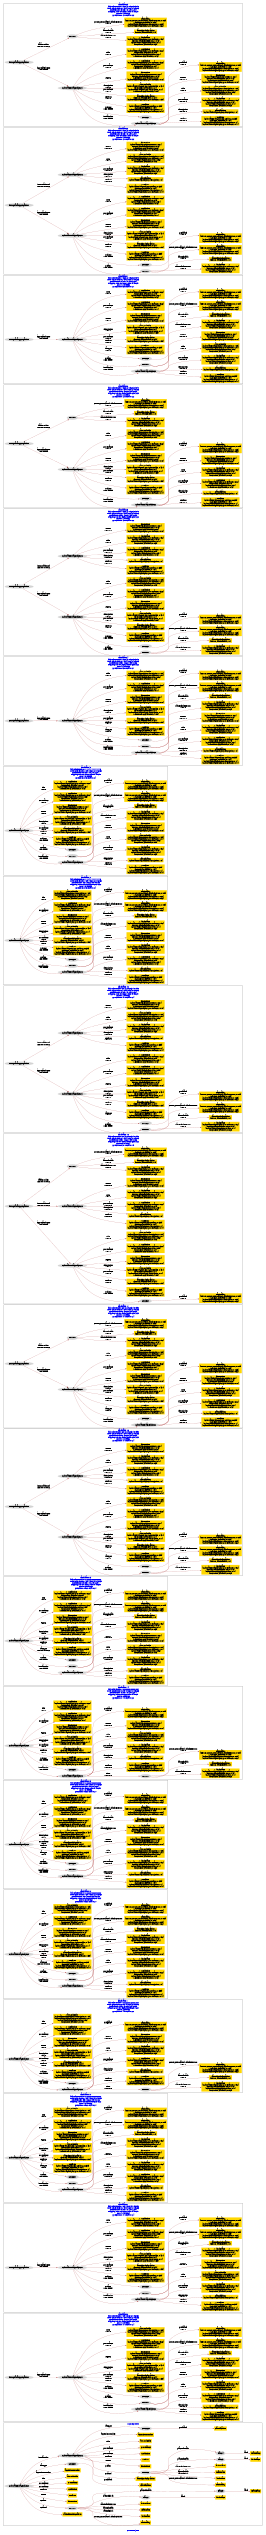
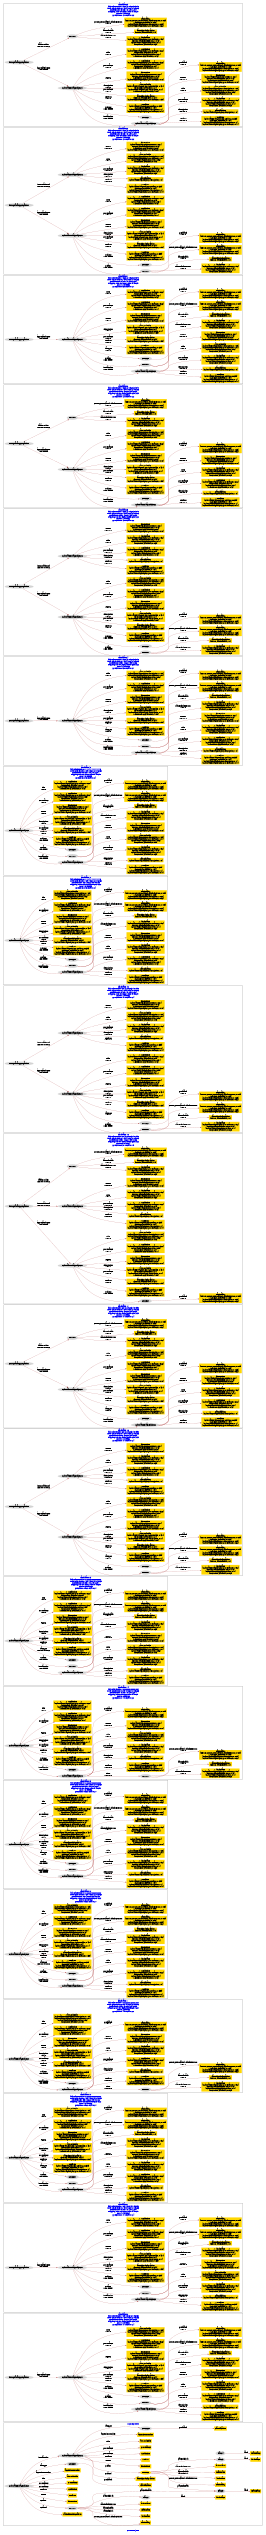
(177, 2453) -> (177, 2488)
(183, 2459) -> (183, 2459)
(146, 2473) -> (146, 2473)
